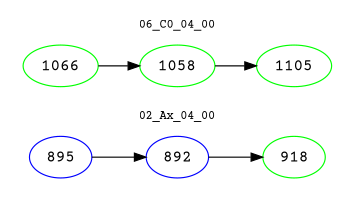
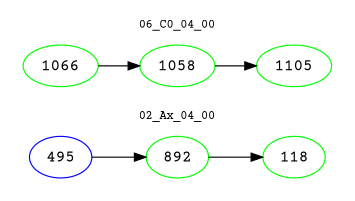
(61, 157) -> (61, 157)
(177, 157) -> (177, 157)
(294, 157) -> (294, 157)
